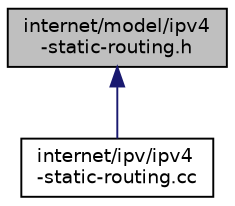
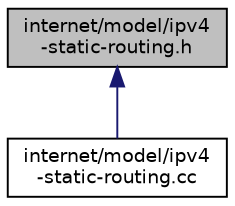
(117, 168) -> (117, 168)
